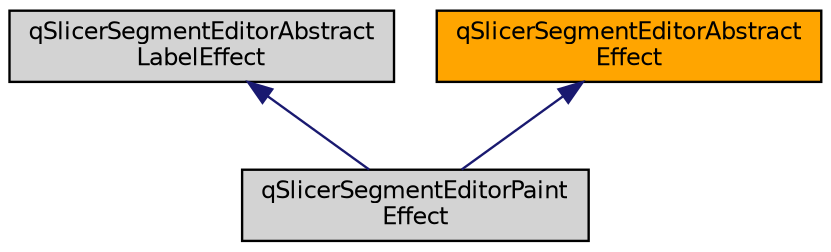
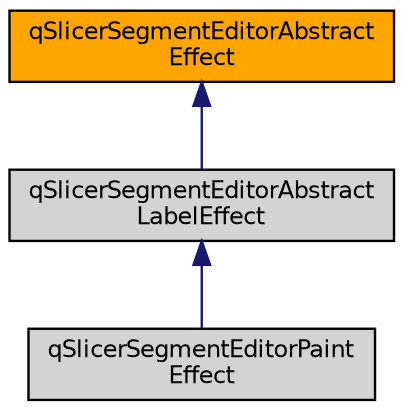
(512, 133) -> (202, 138)
